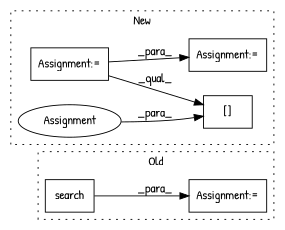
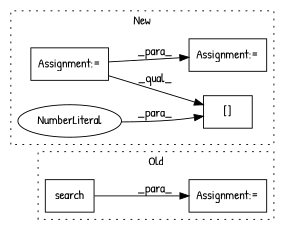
(70, 121) -> (70, 121)
